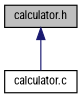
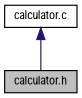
(41, 55) -> (41, 55)
